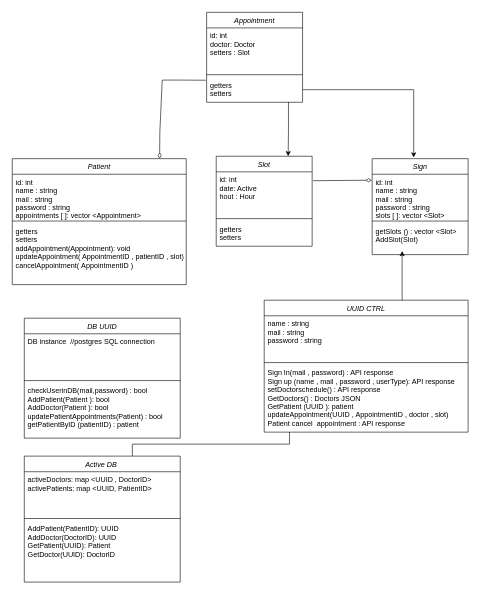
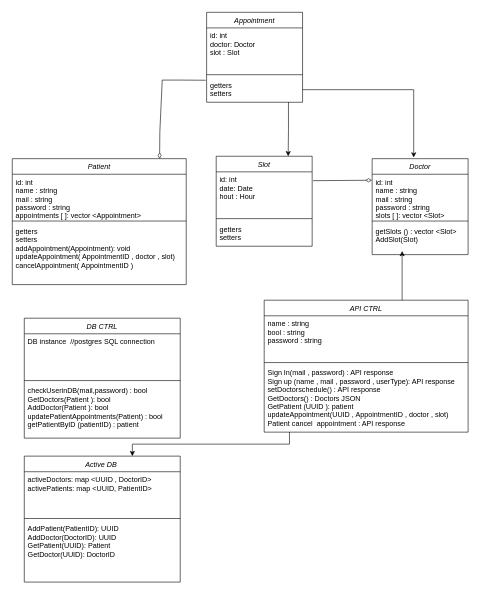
(220, 36) -> (220, 36)
(420, 167) -> (420, 167)
(230, 180) -> (230, 180)
(30, 232) -> (30, 232)
(366, 308) -> (366, 308)
(290, 324) -> (290, 324)
(102, 326) -> (102, 326)
(91, 391) -> (91, 391)
(132, 452) -> (132, 450)
